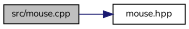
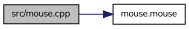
(149, 14) -> (149, 14)
